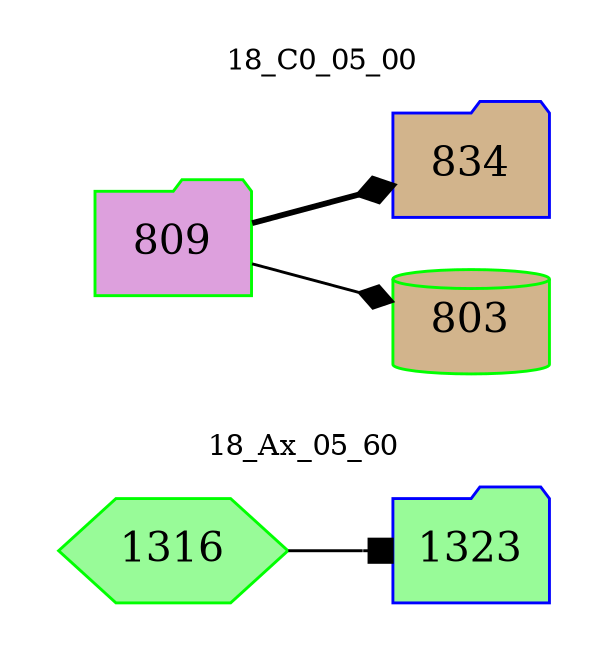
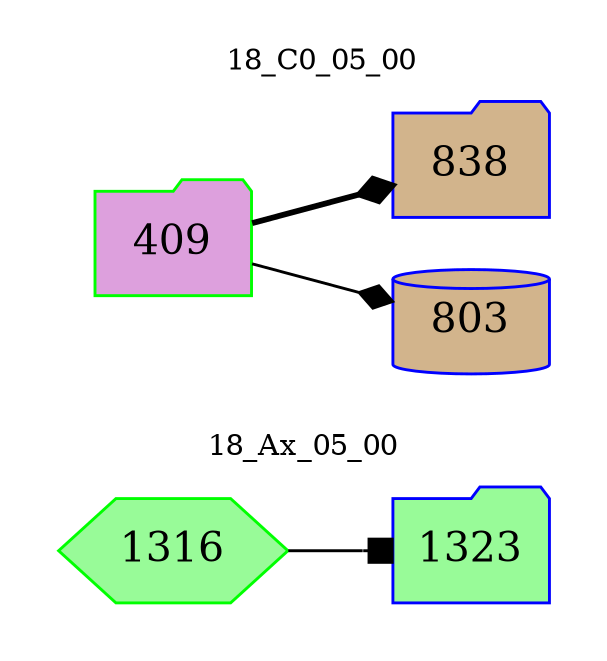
(471, 165) -> (471, 165)
(173, 243) -> (173, 243)
(471, 322) -> (471, 322)
(304, 448) -> (304, 448)
